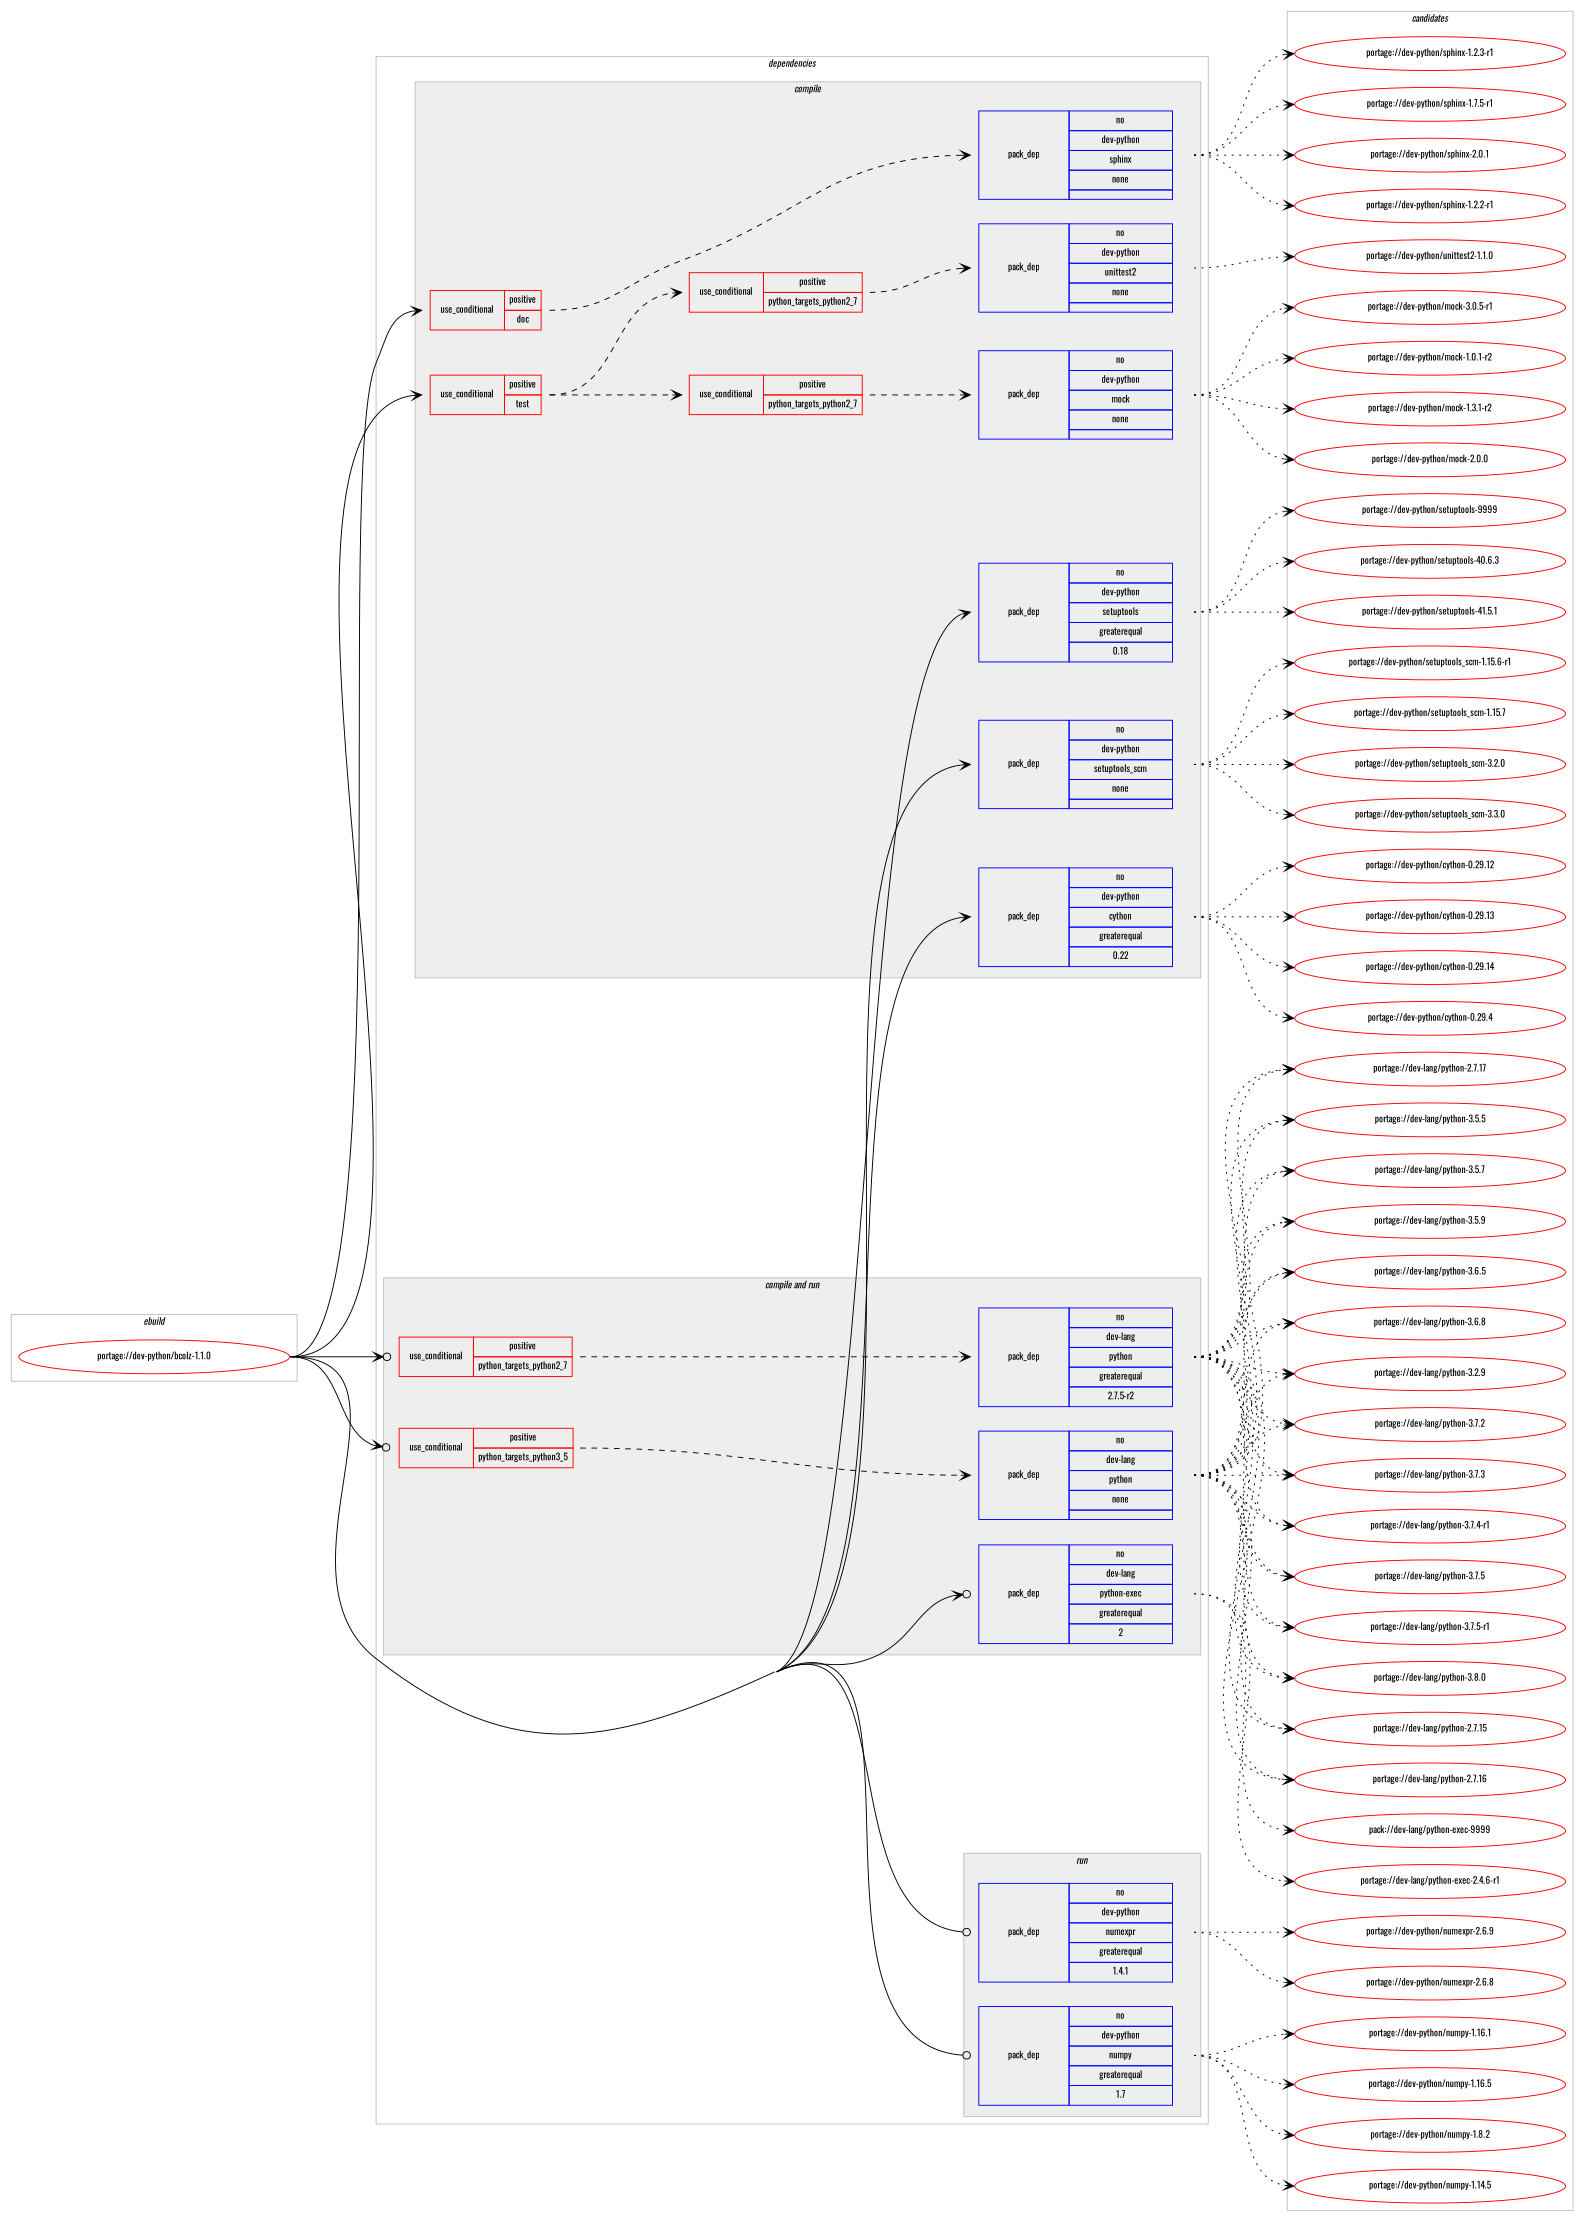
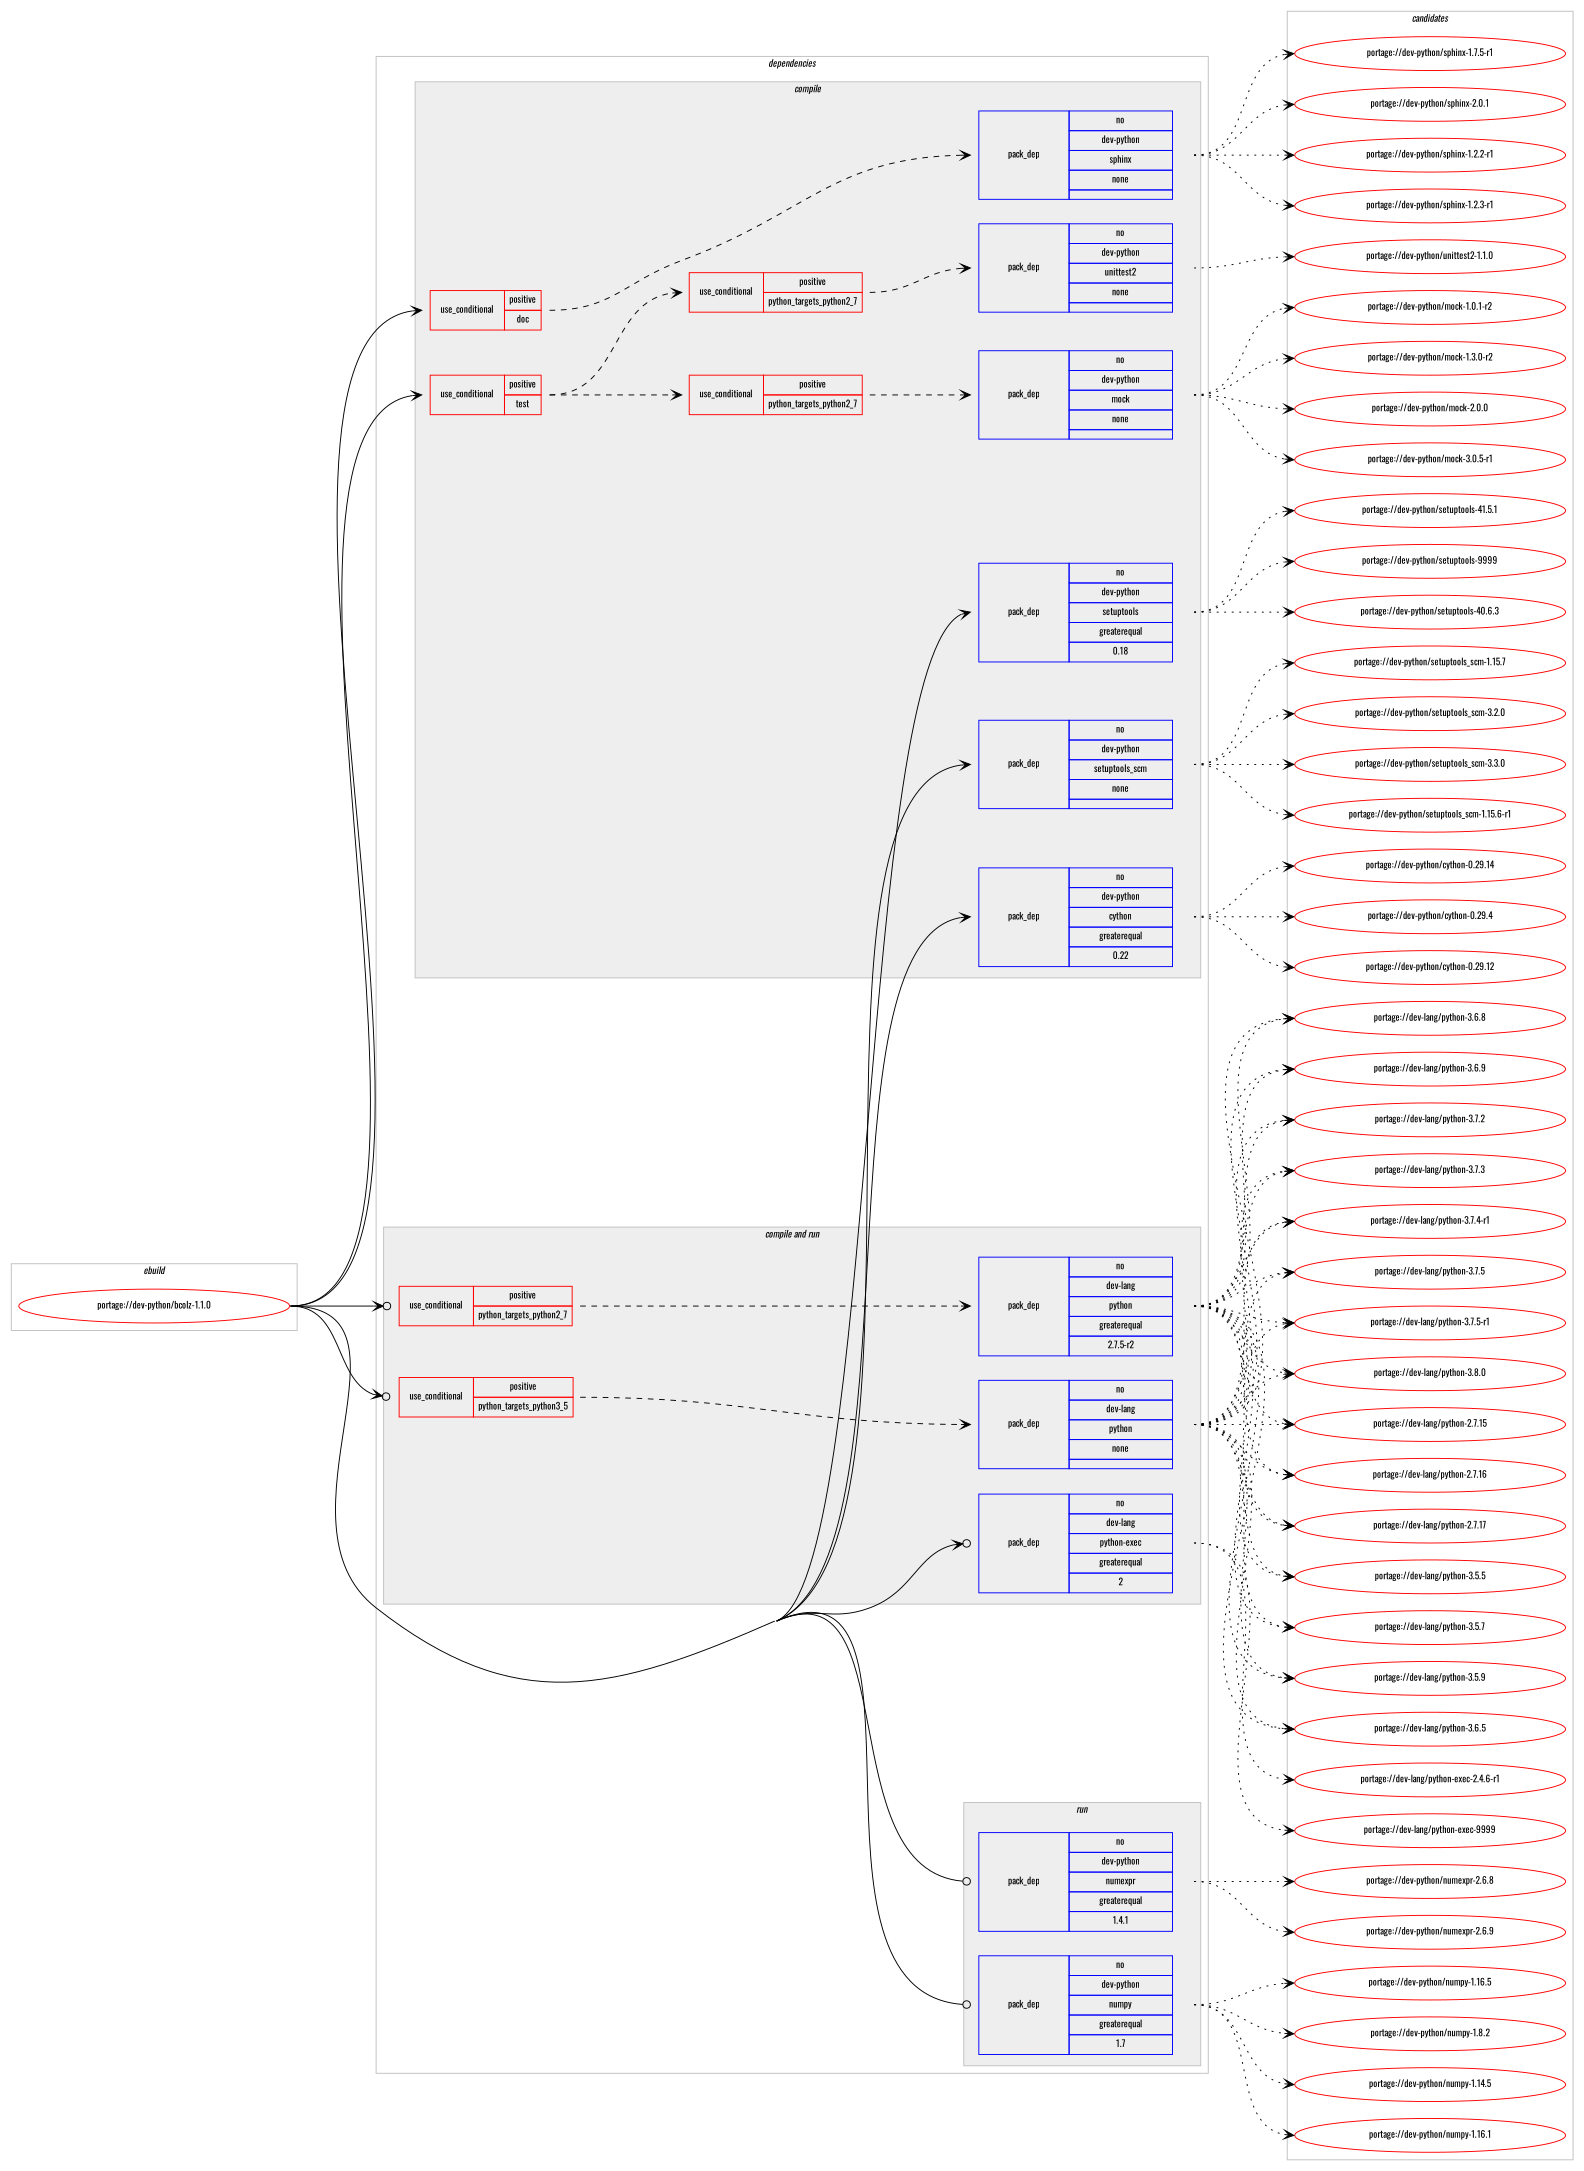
(1430, 409) -> (1430, 358)
(1430, 917) -> none
(1430, 1374) -> (1430, 1069)
(1430, 1831) -> (1430, 1831)
